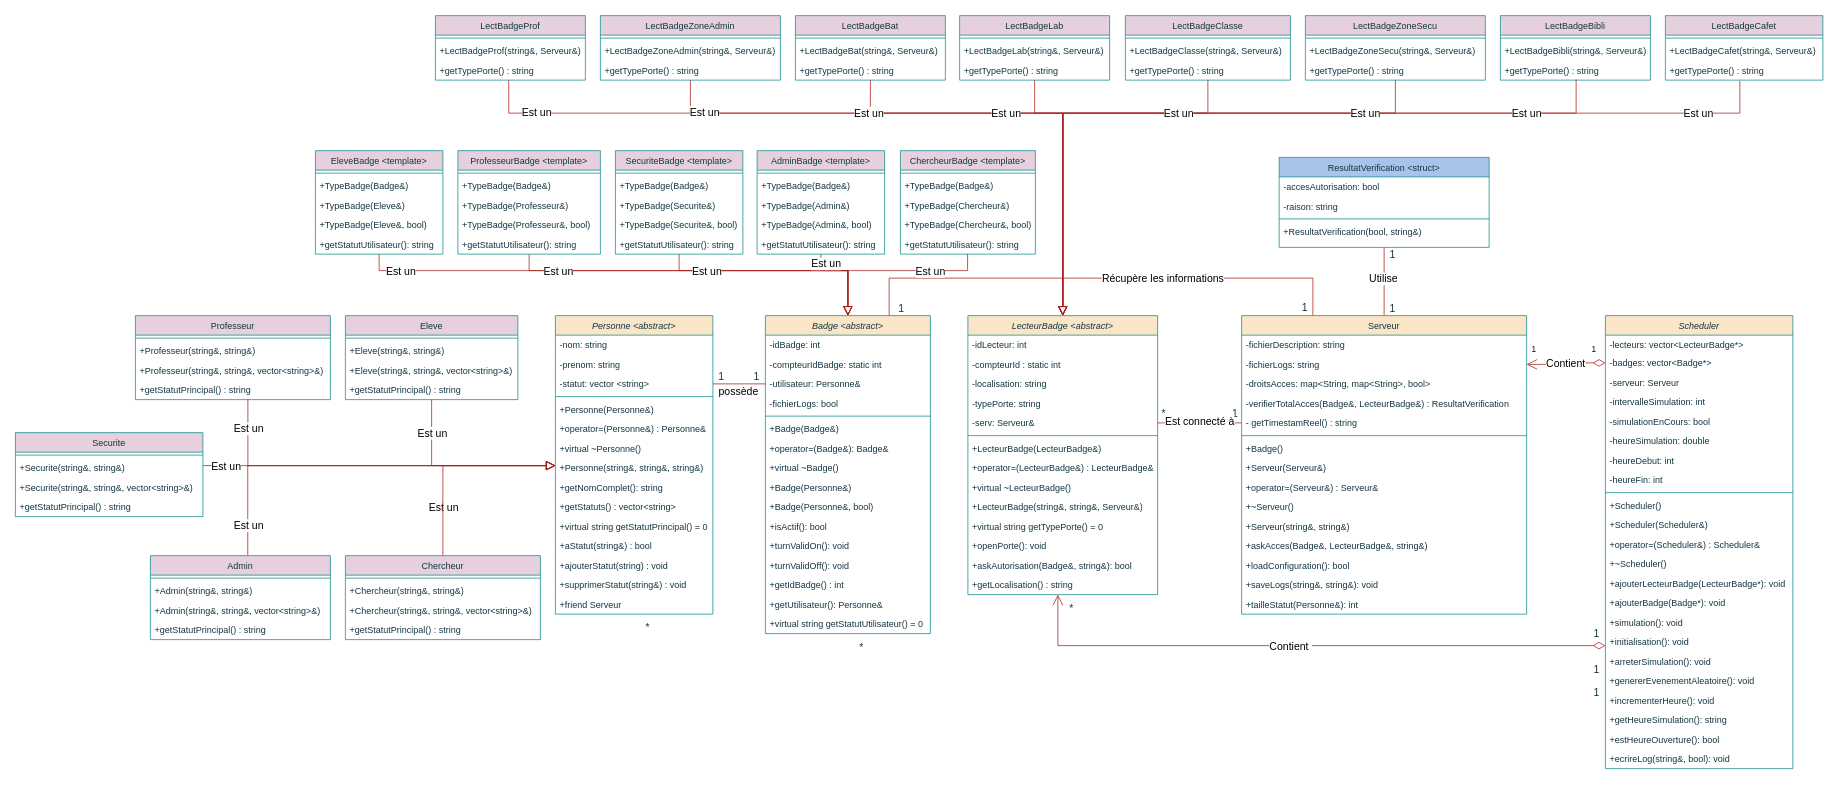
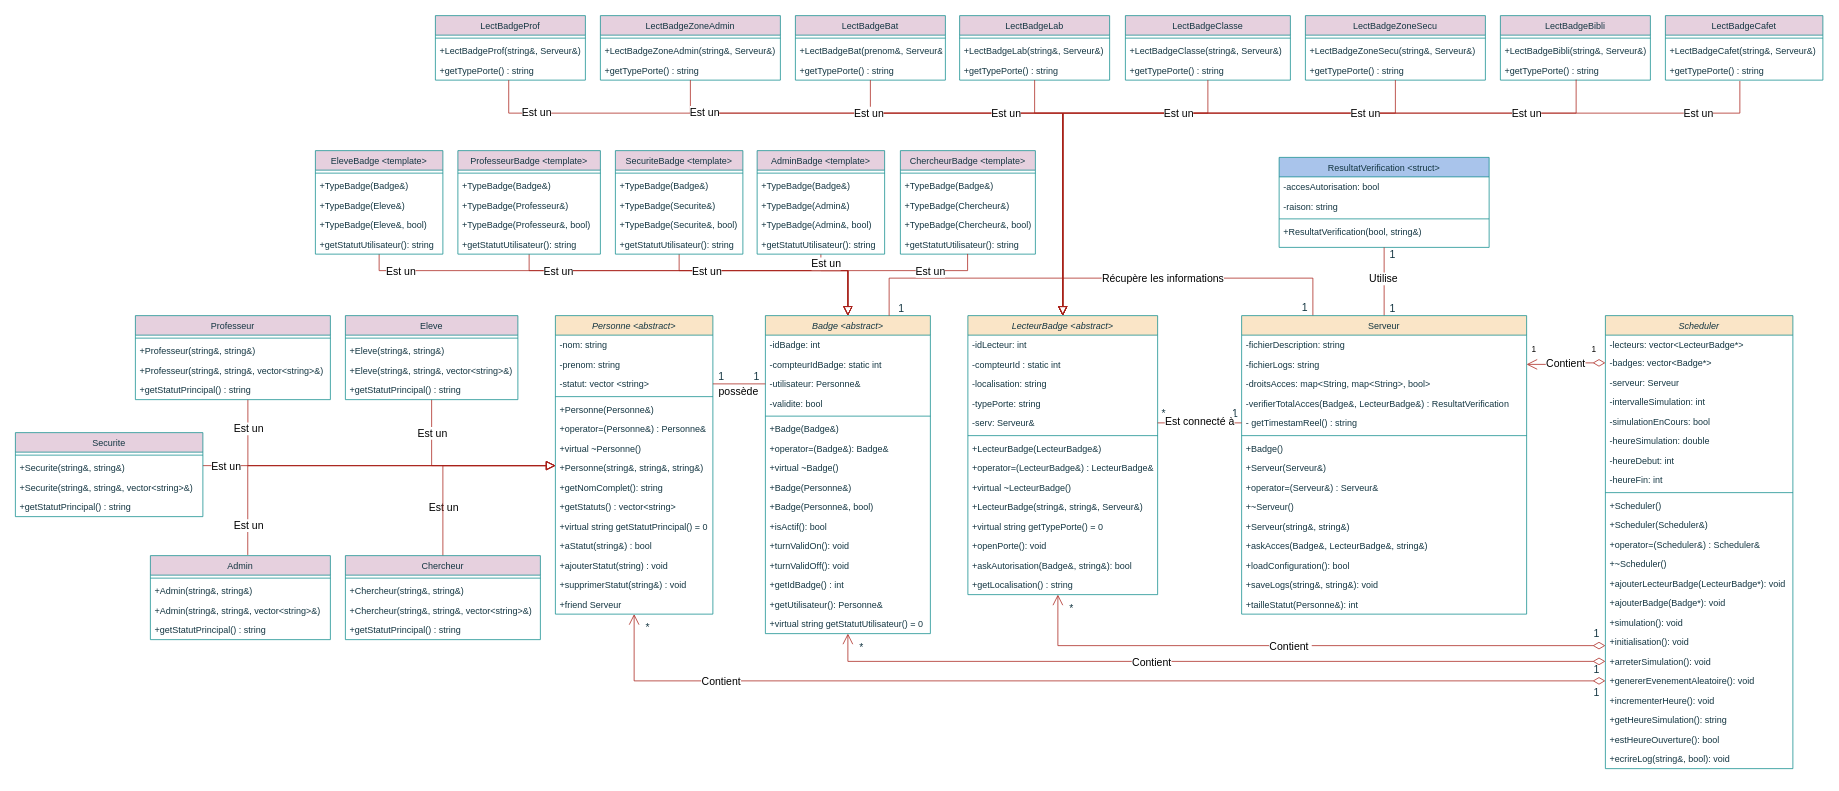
(877, 51) -> (878, 51)
(809, 404) -> (800, 404)
none -> (1220, 661)
none -> (721, 681)
